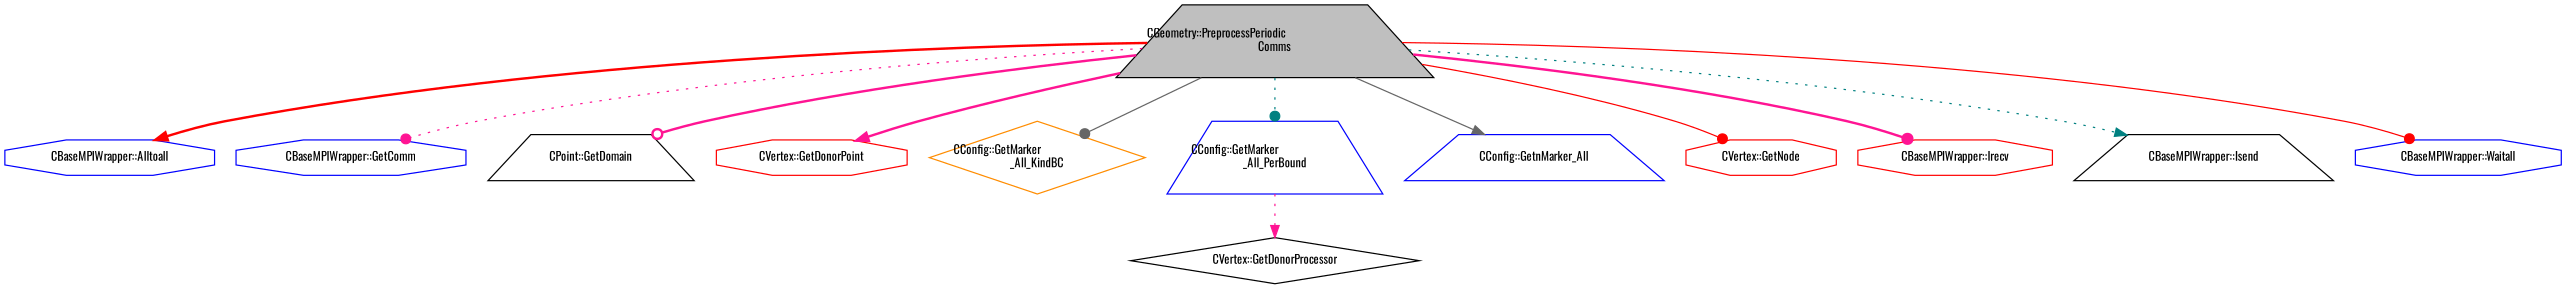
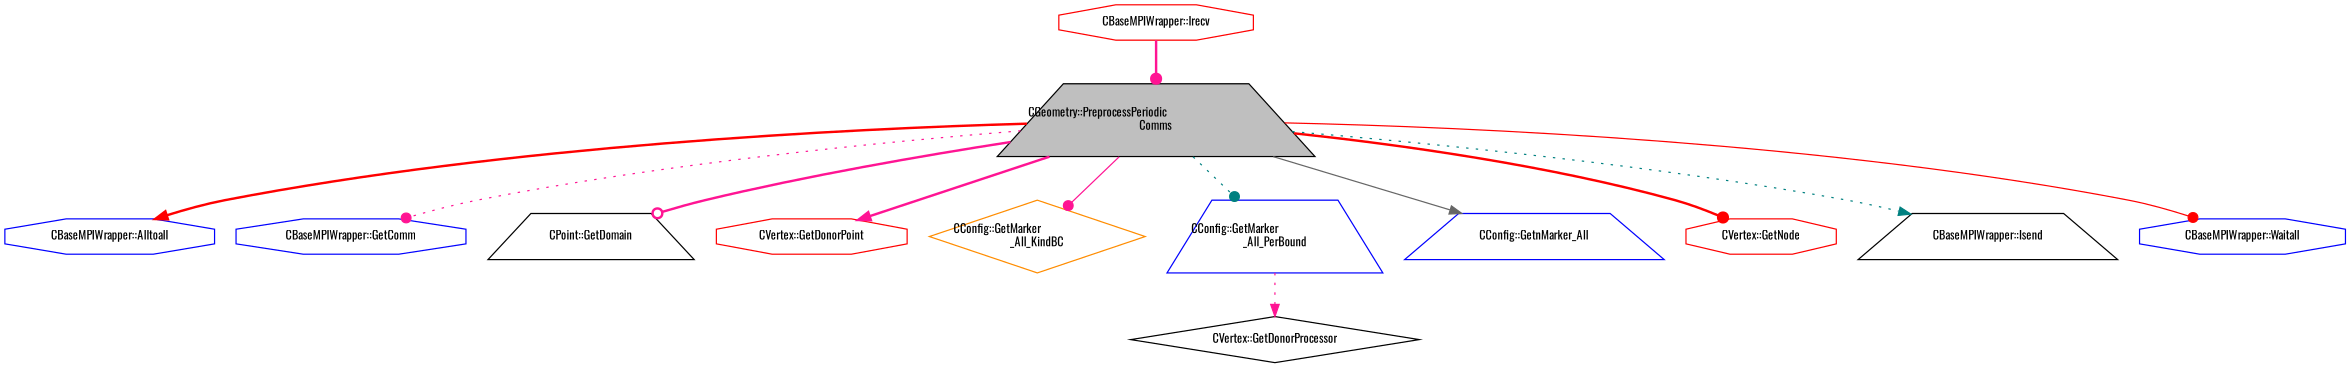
(1660, 86) -> (1156, 57)
(1572, 94) -> (1508, 163)
(1145, 105) -> (1095, 179)
